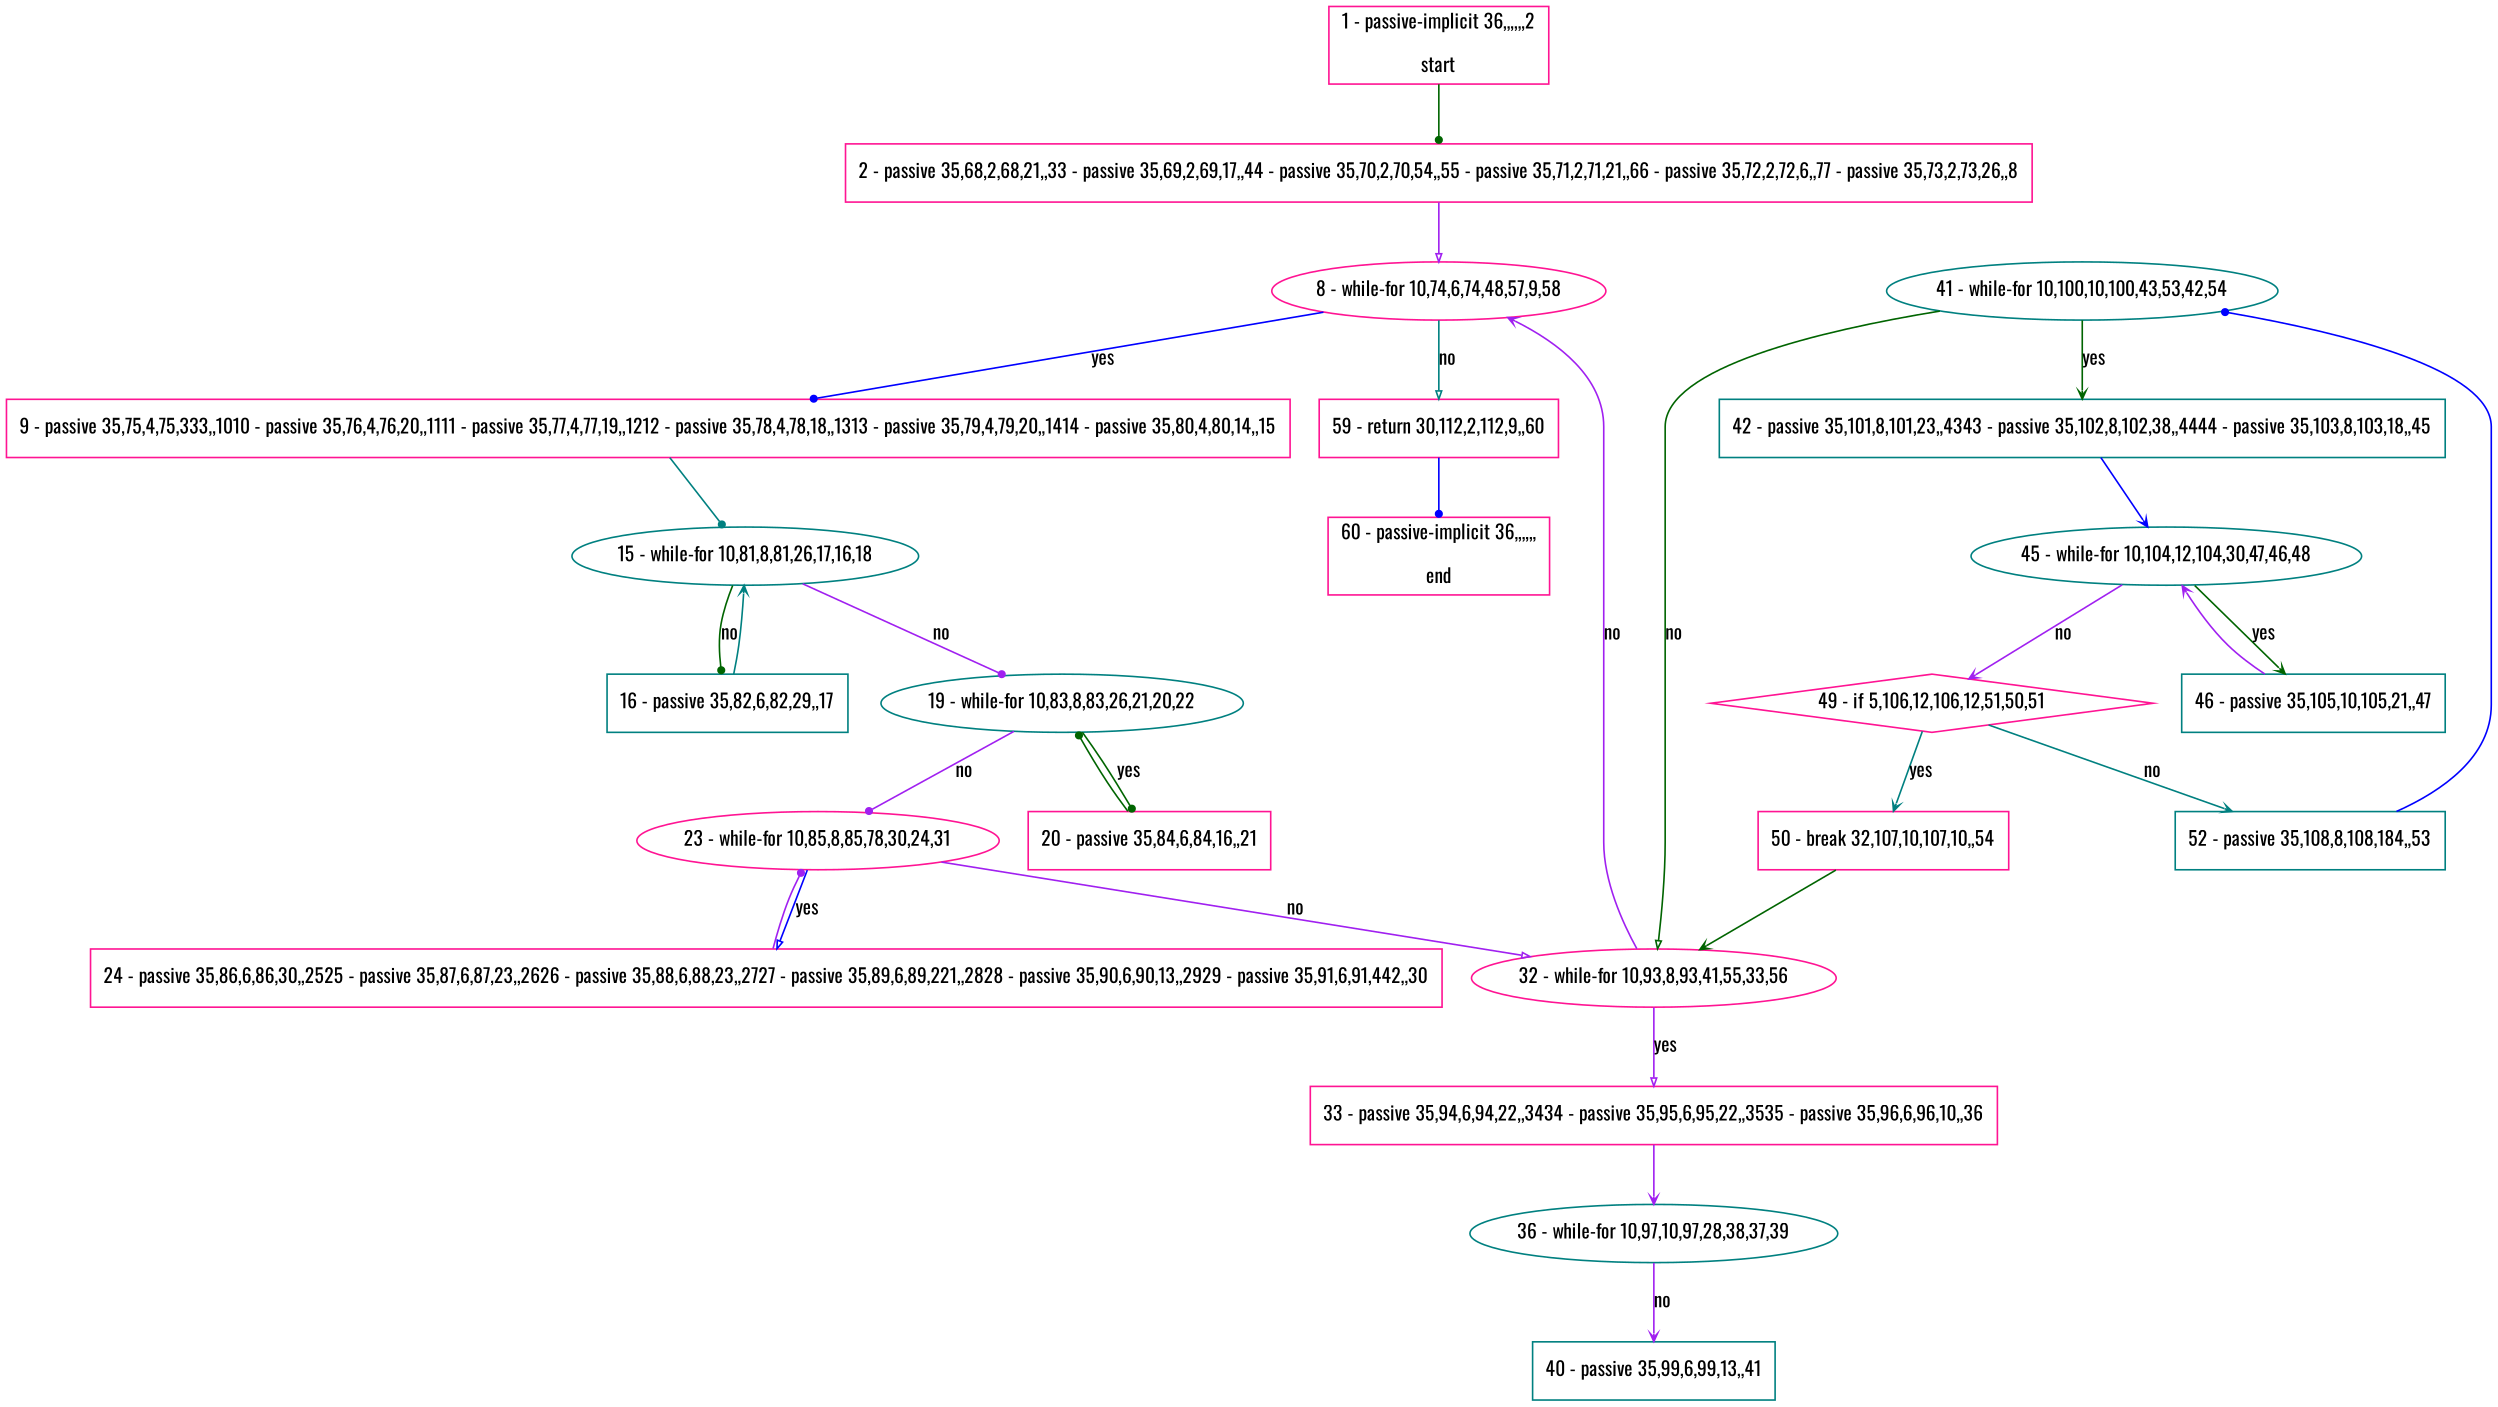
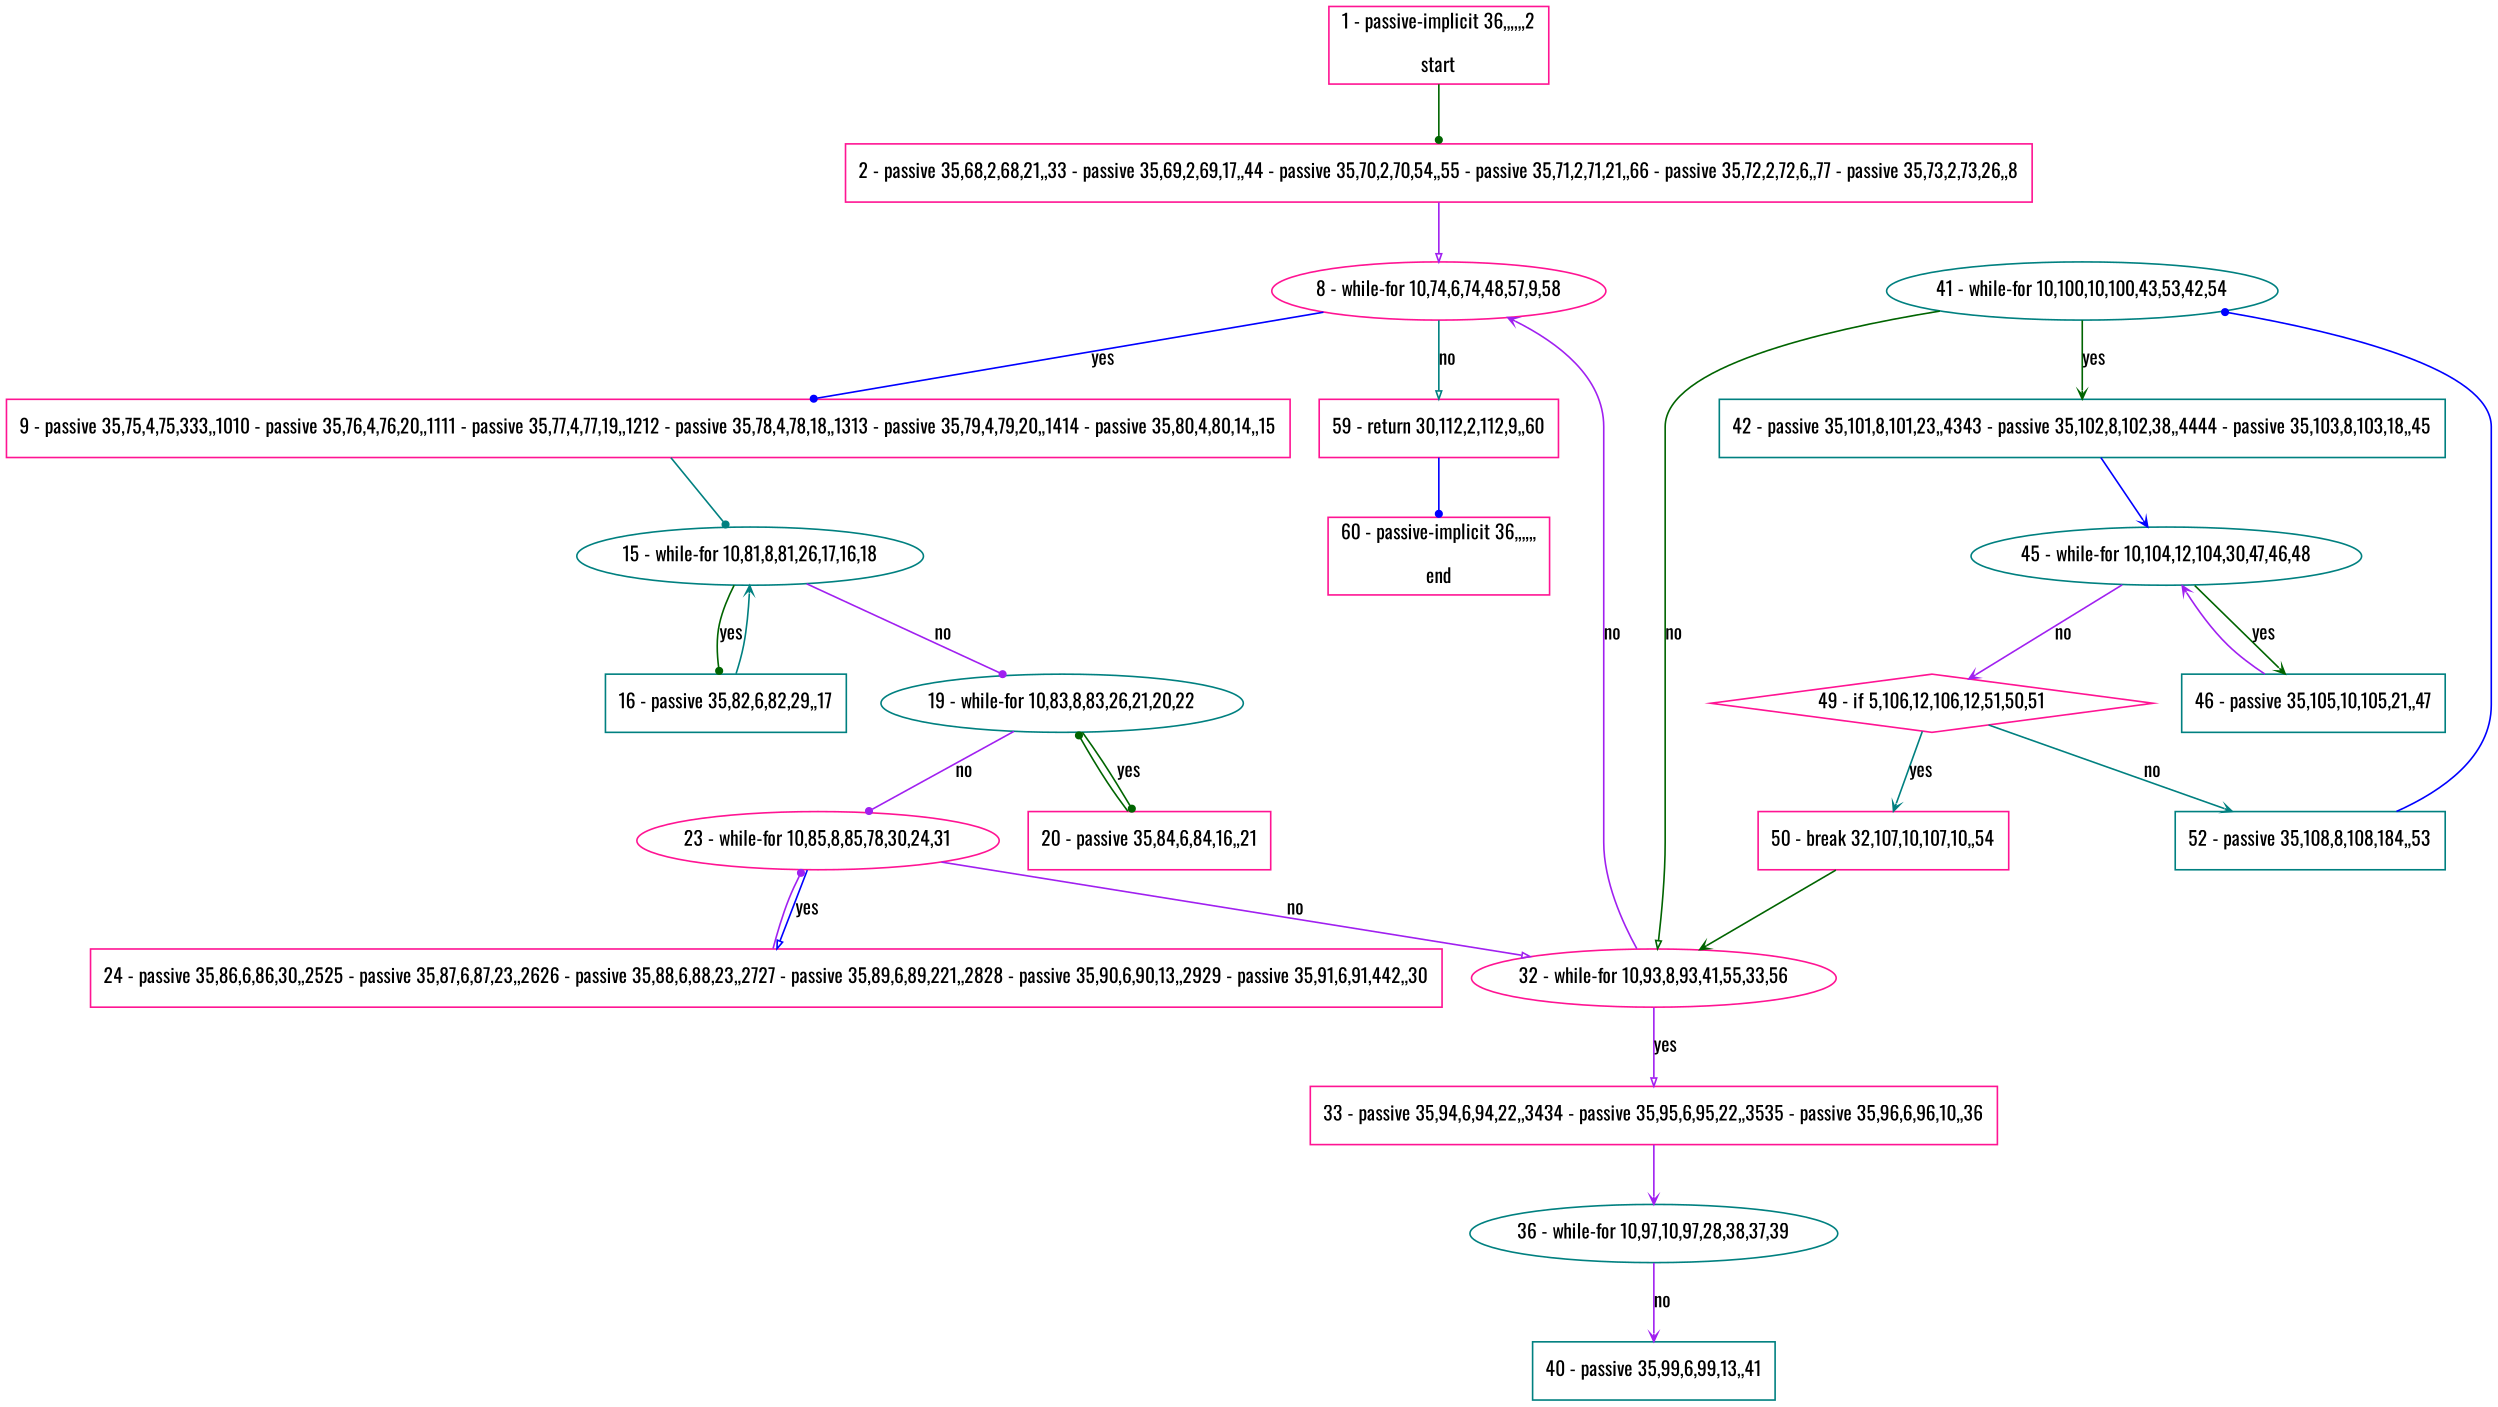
(730, 635) -> (732, 635)
